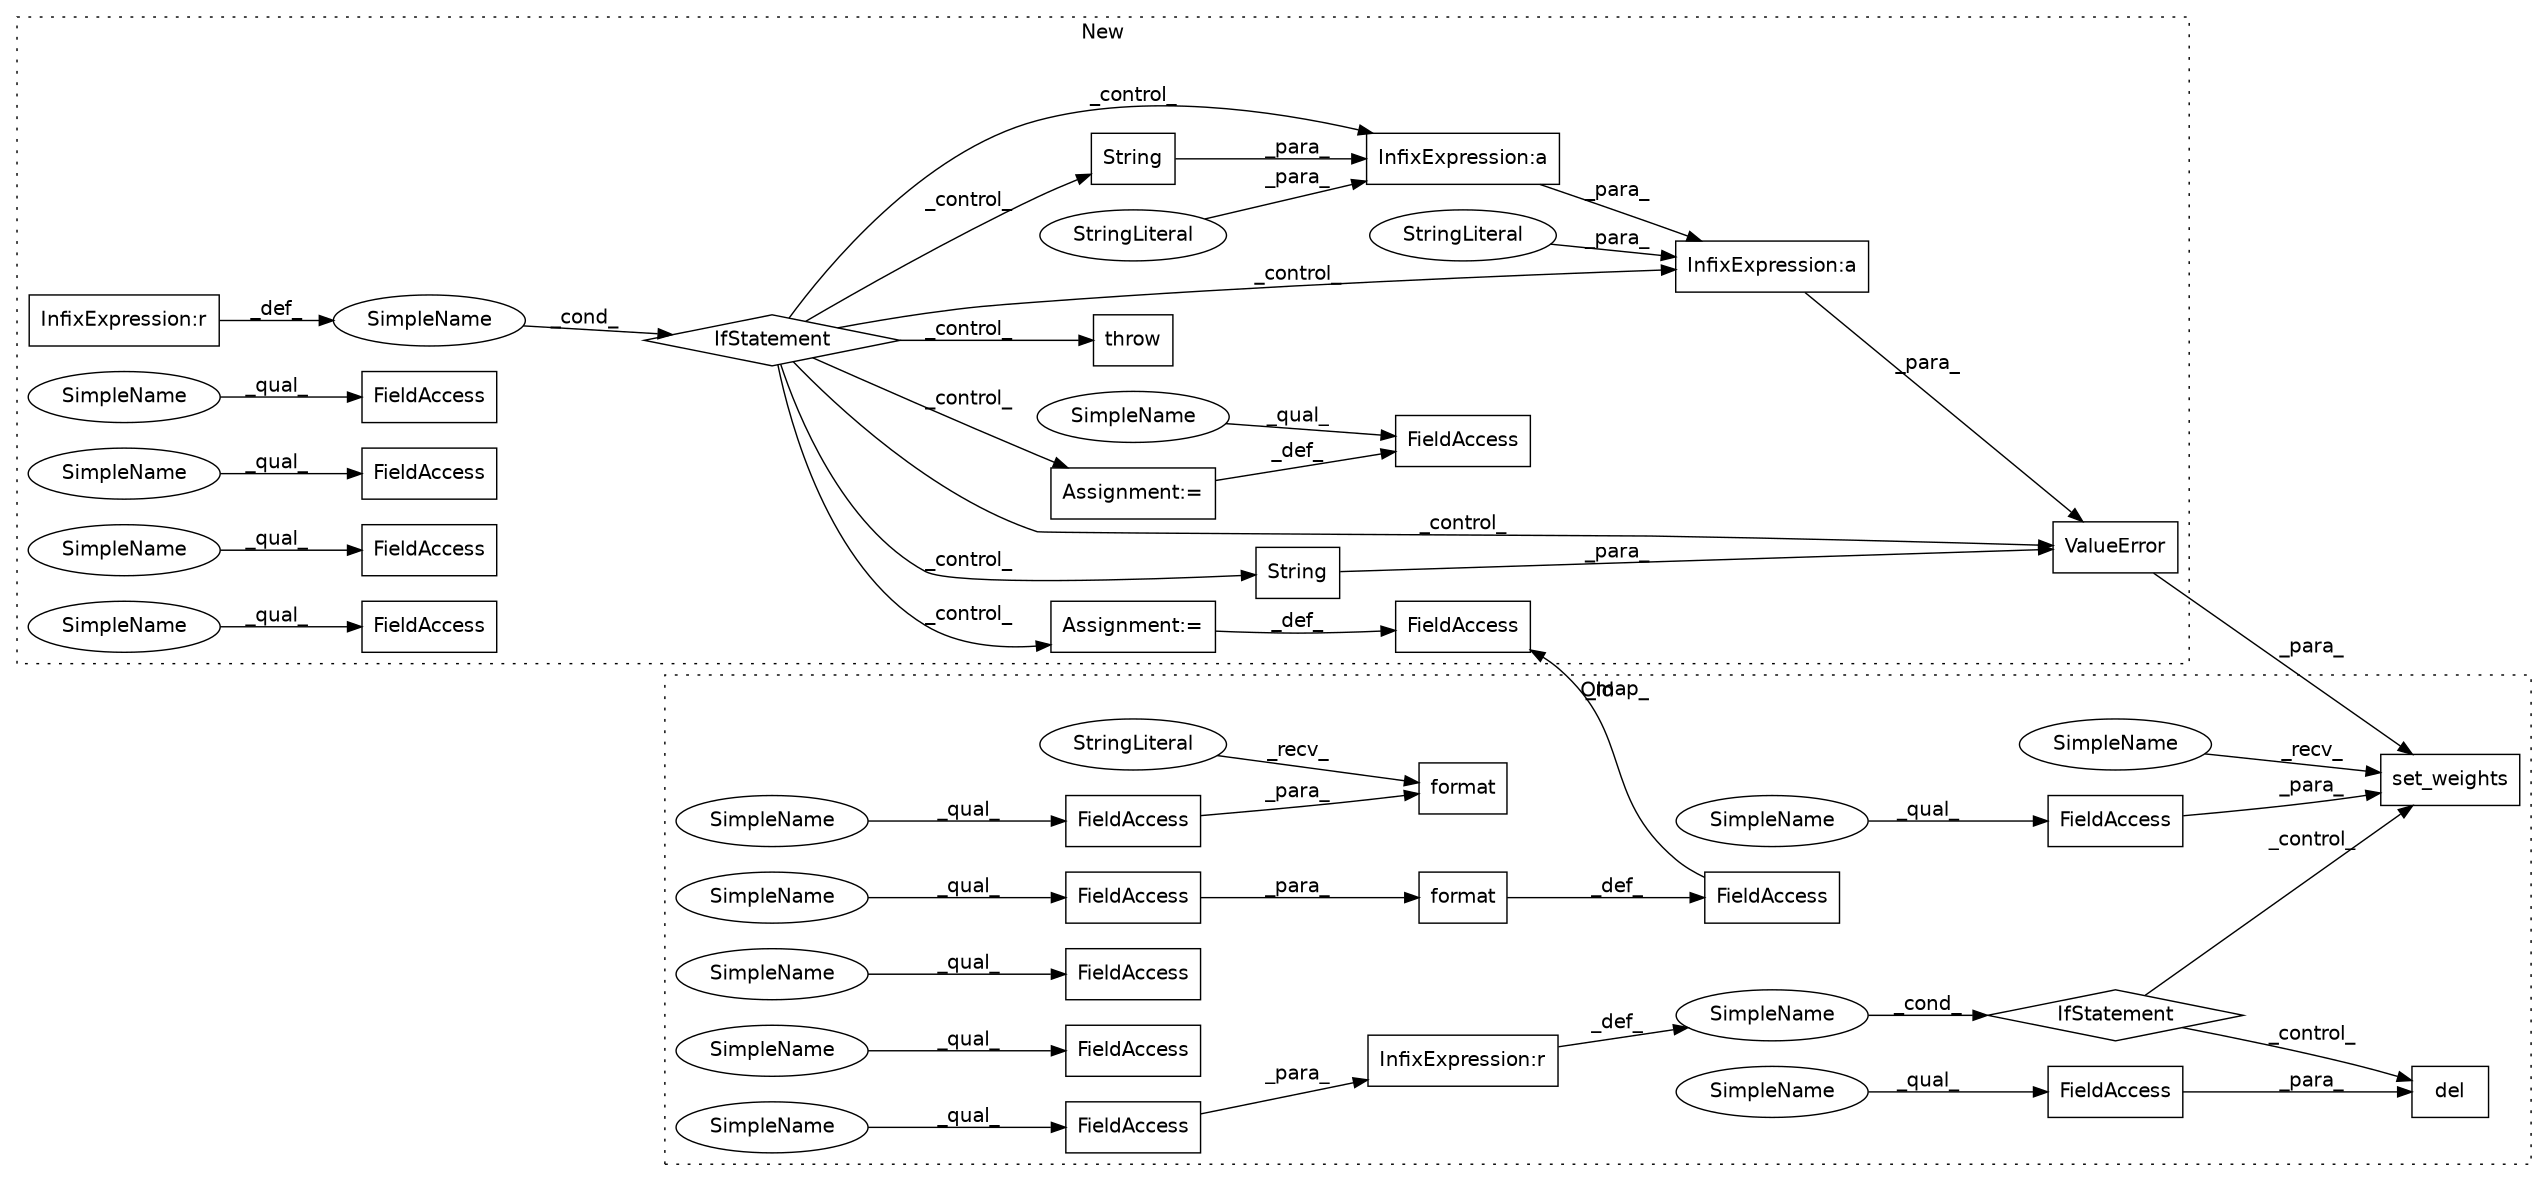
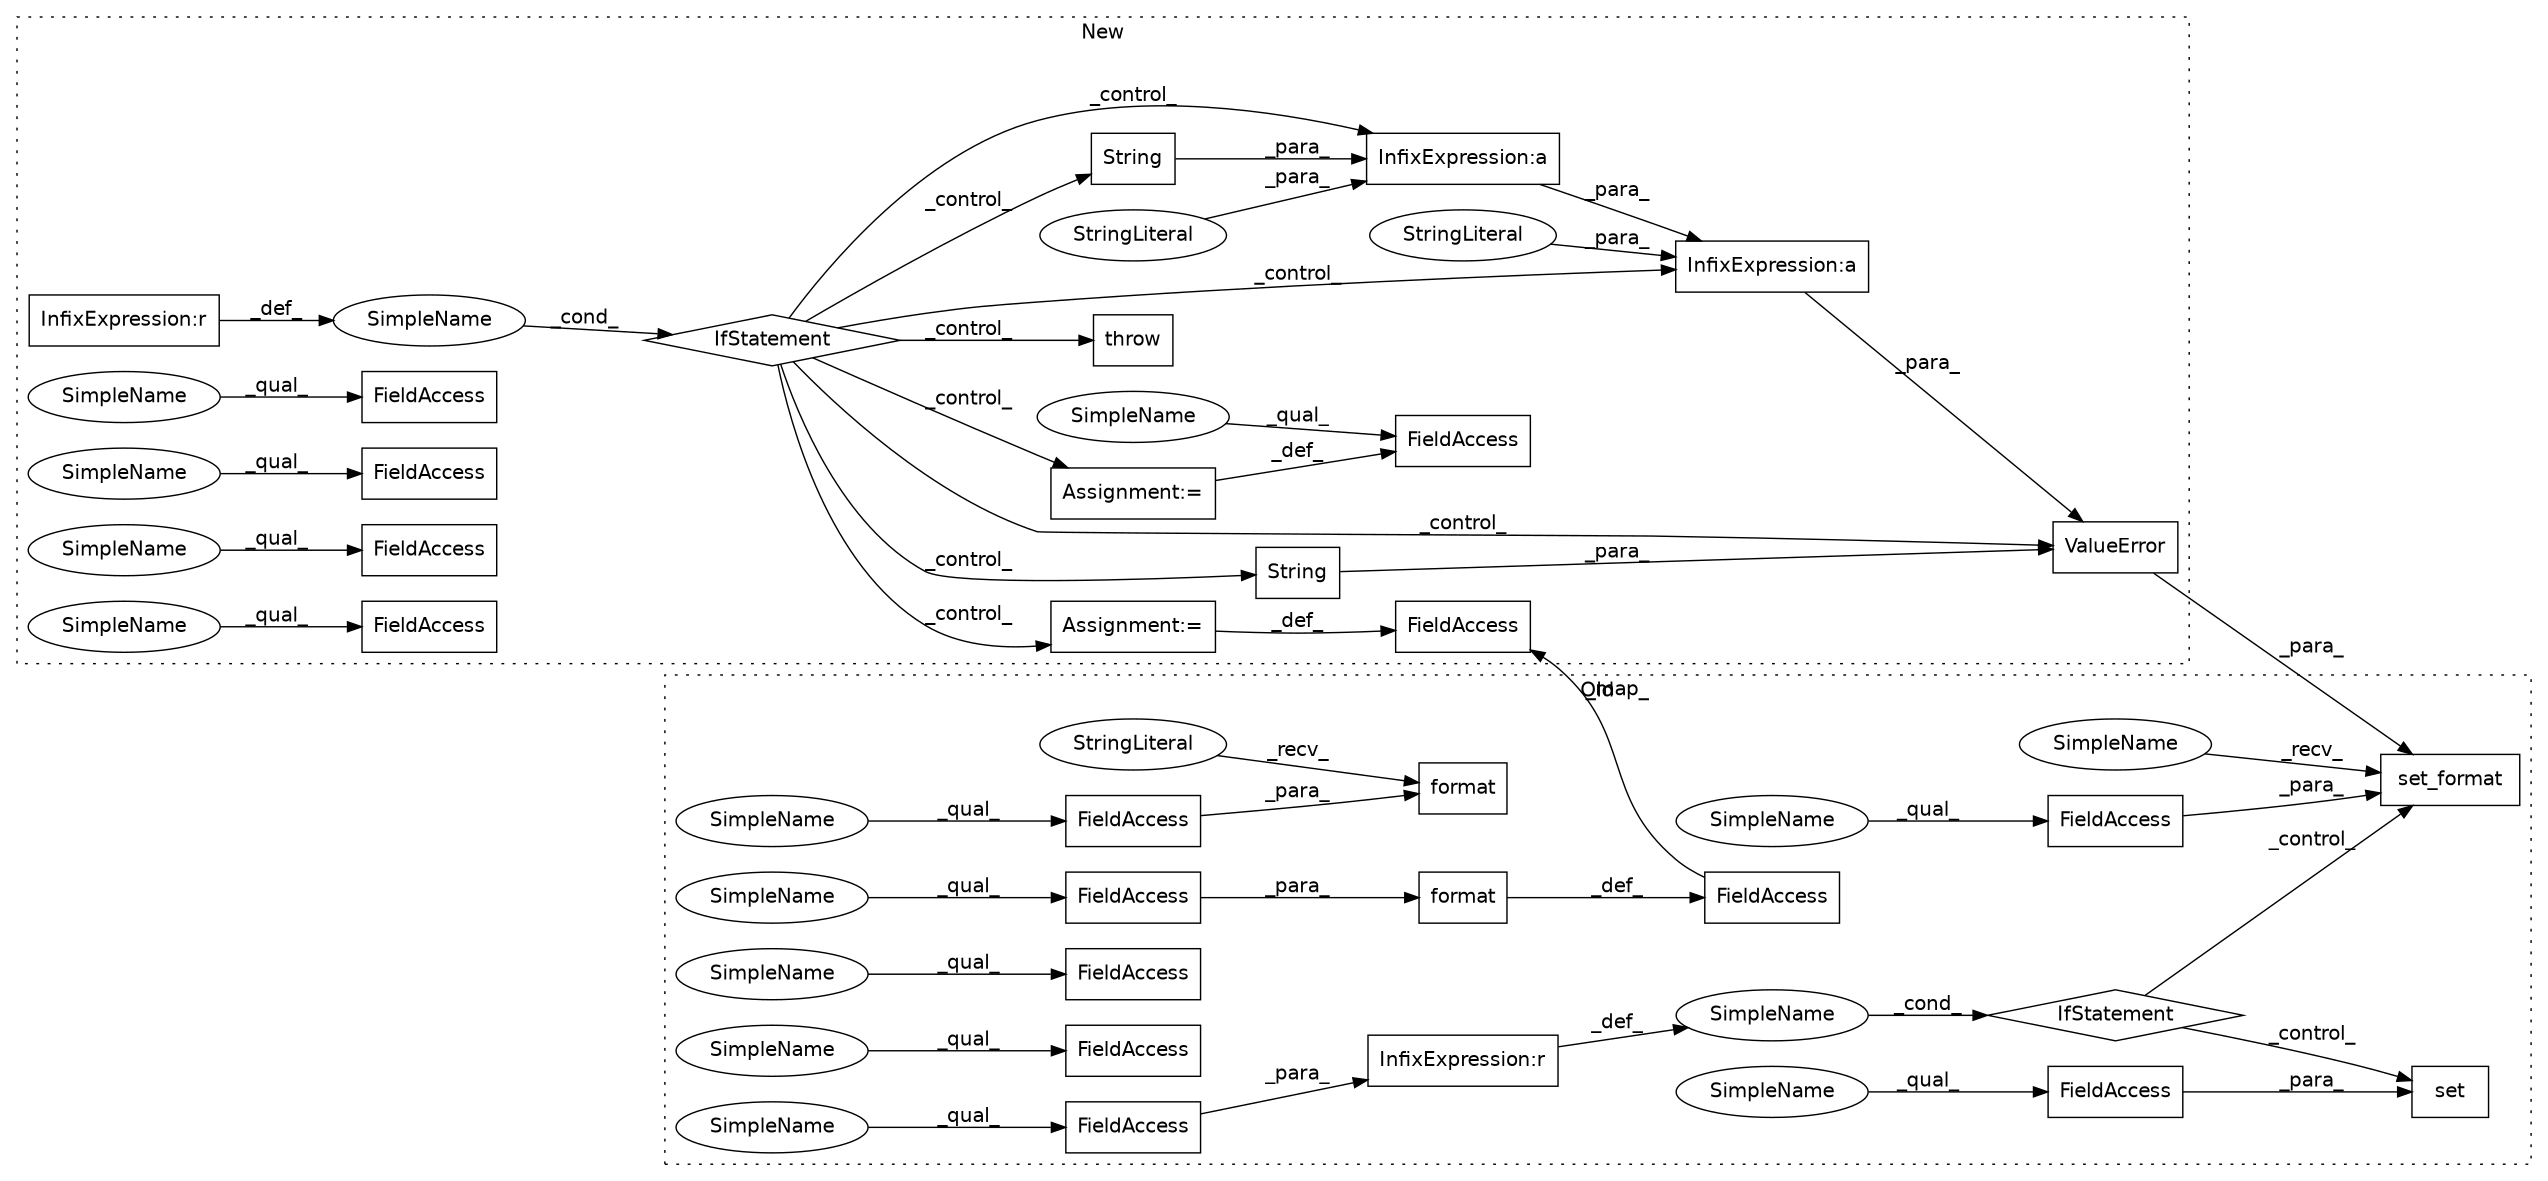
(2450, 780) -> (2450, 780)
(2450, 1092) -> (2450, 1092)
